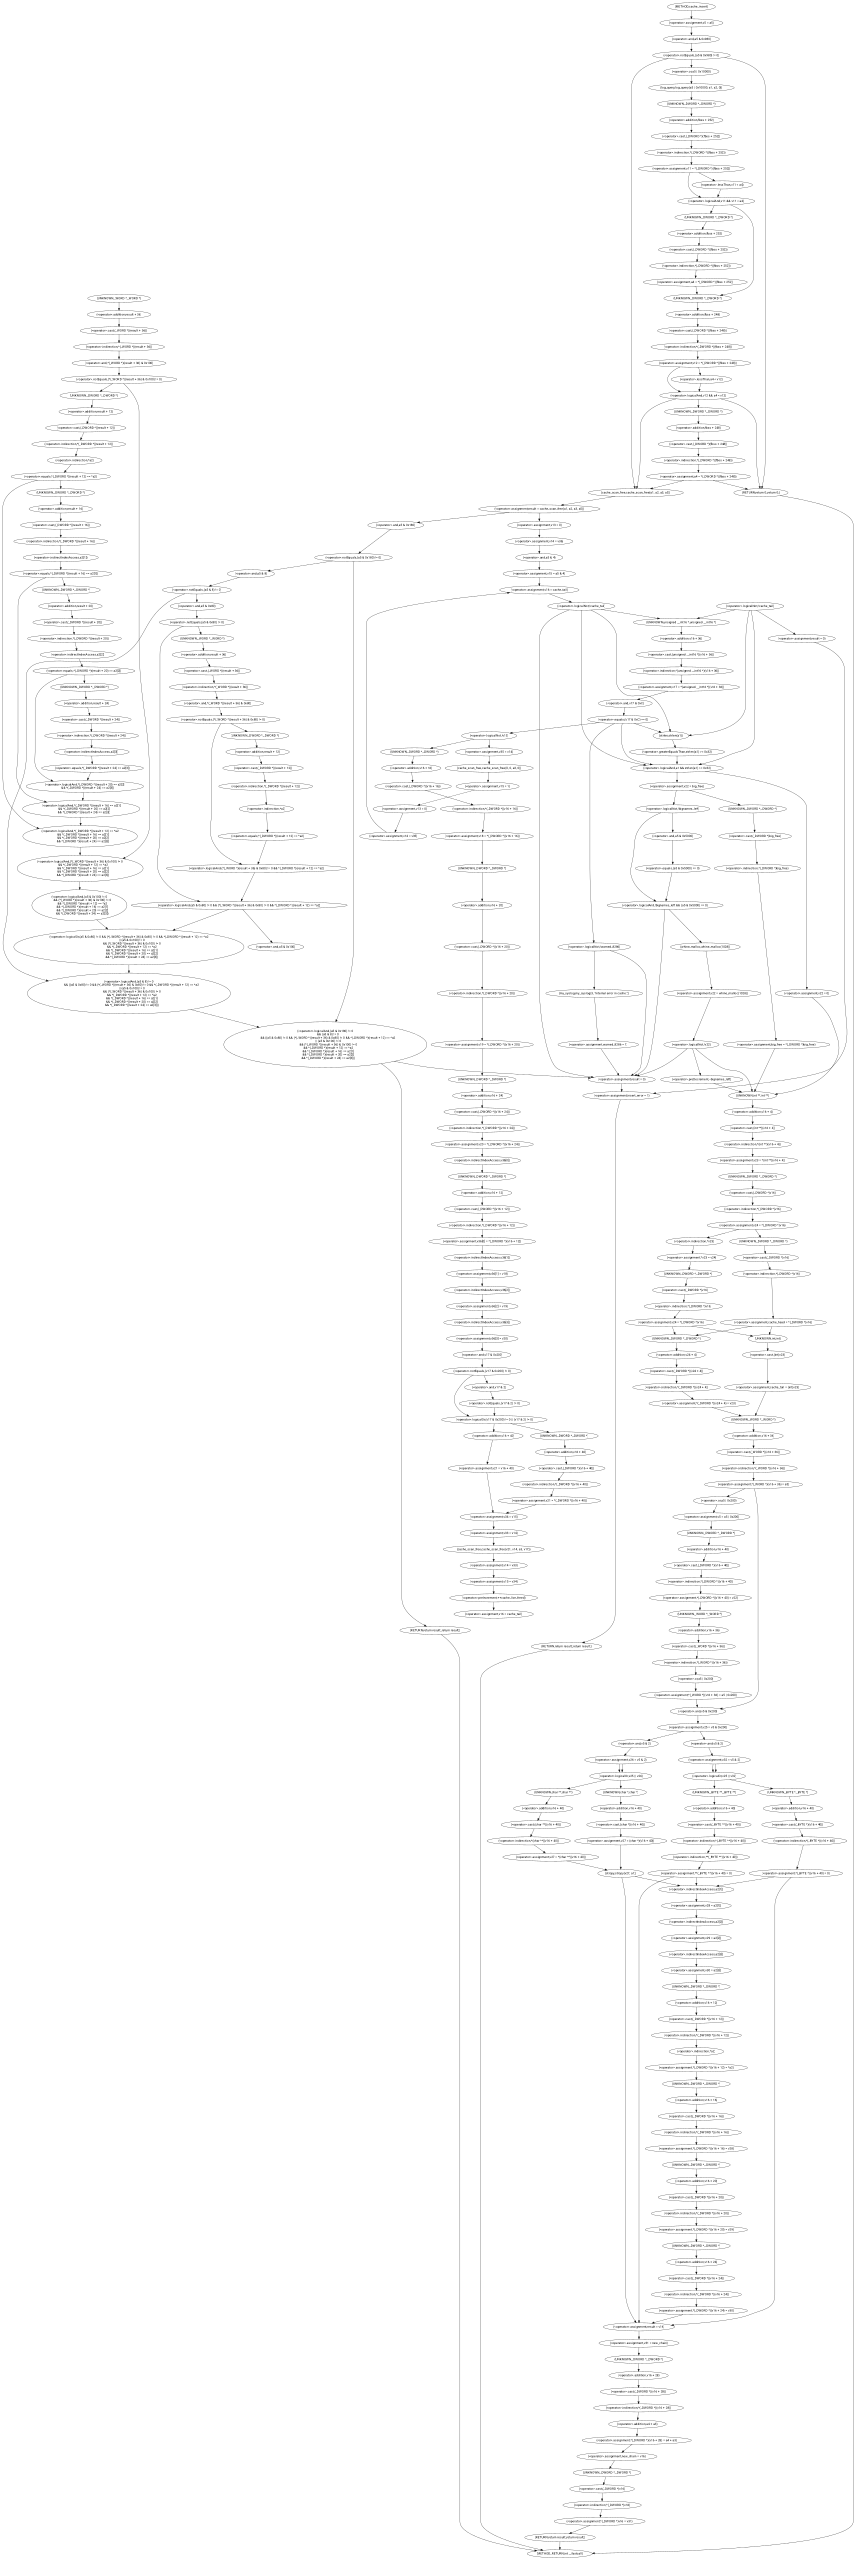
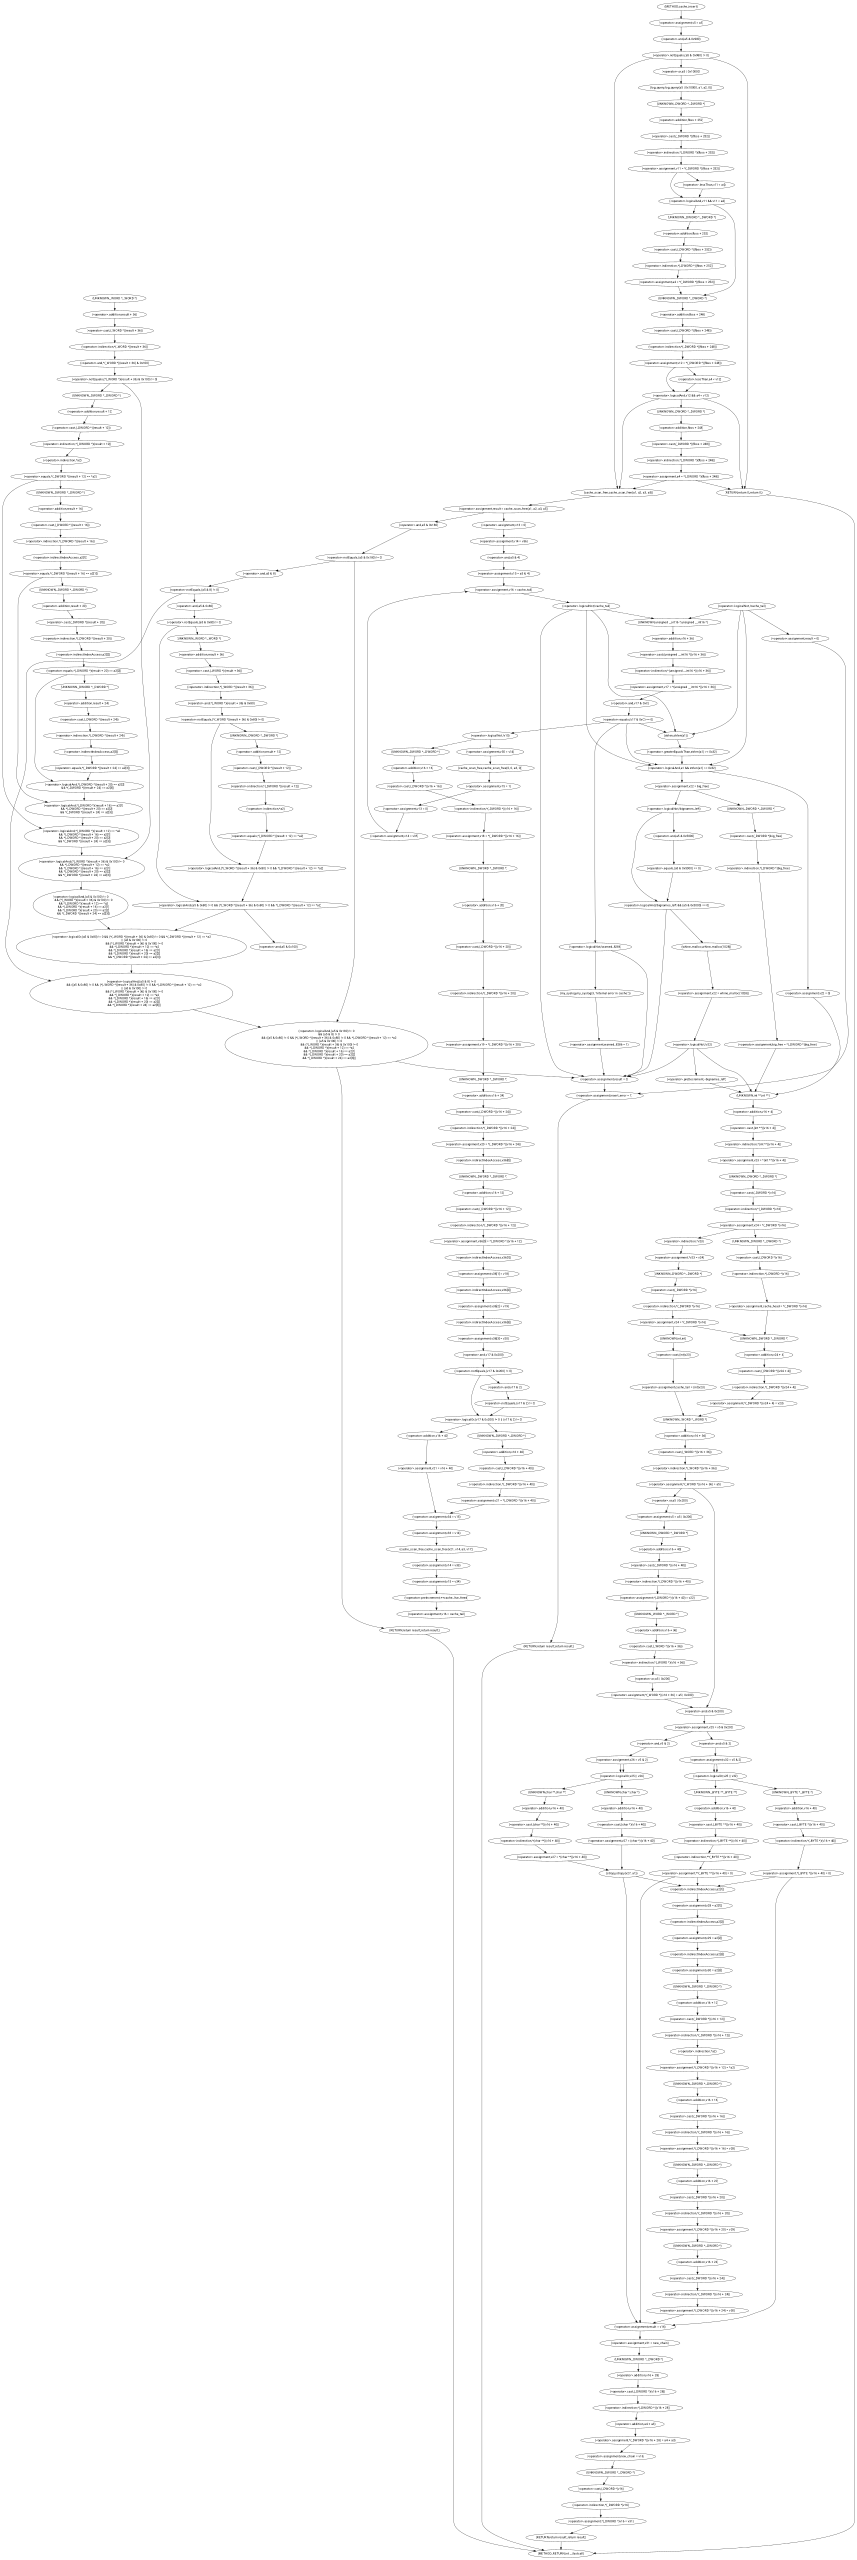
(771, 1330) -> none
